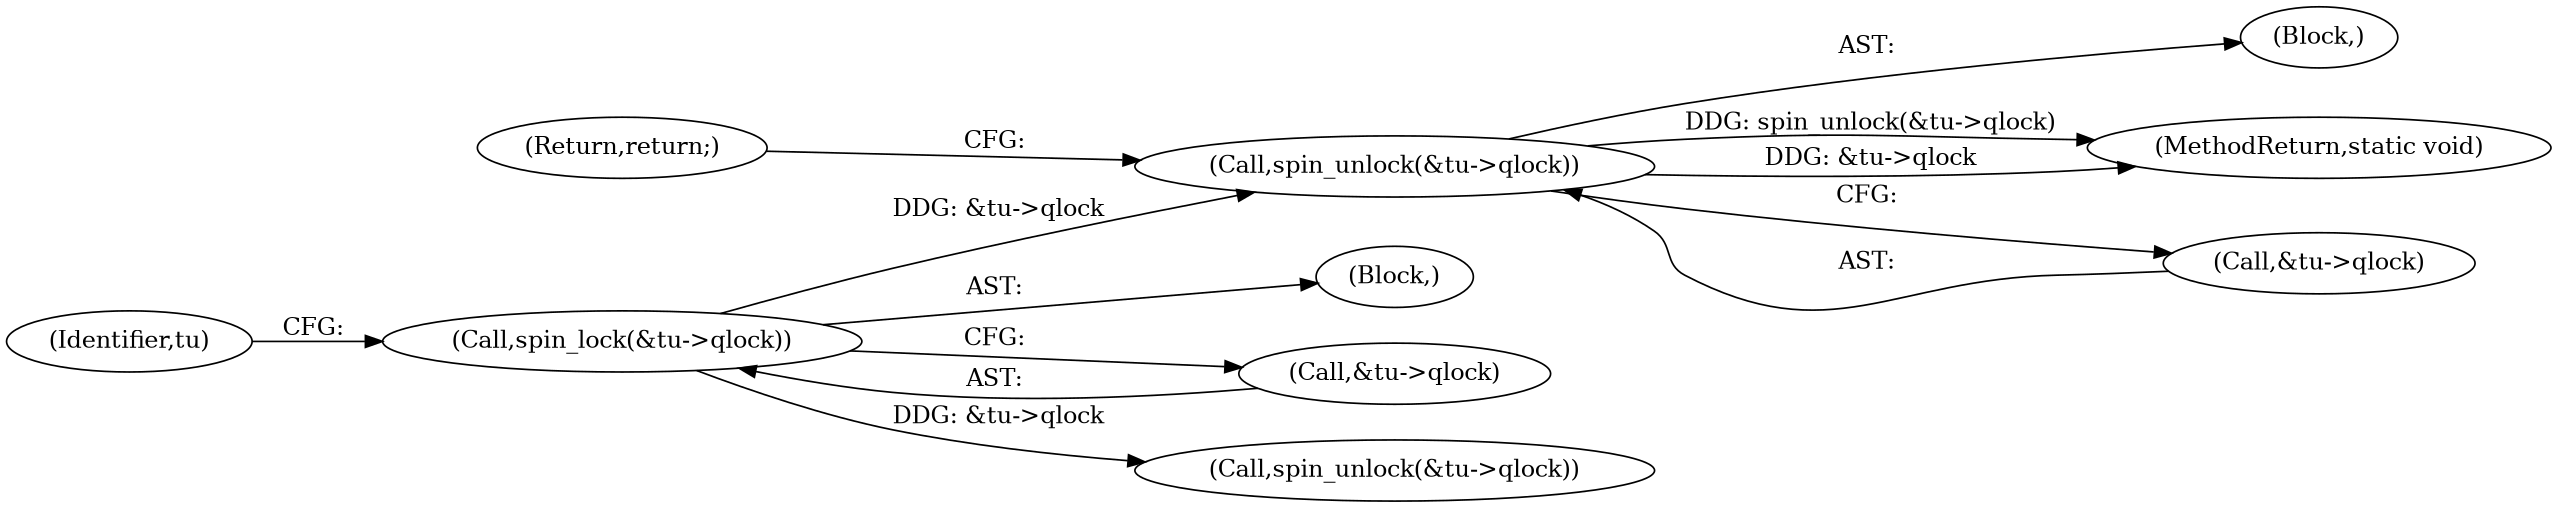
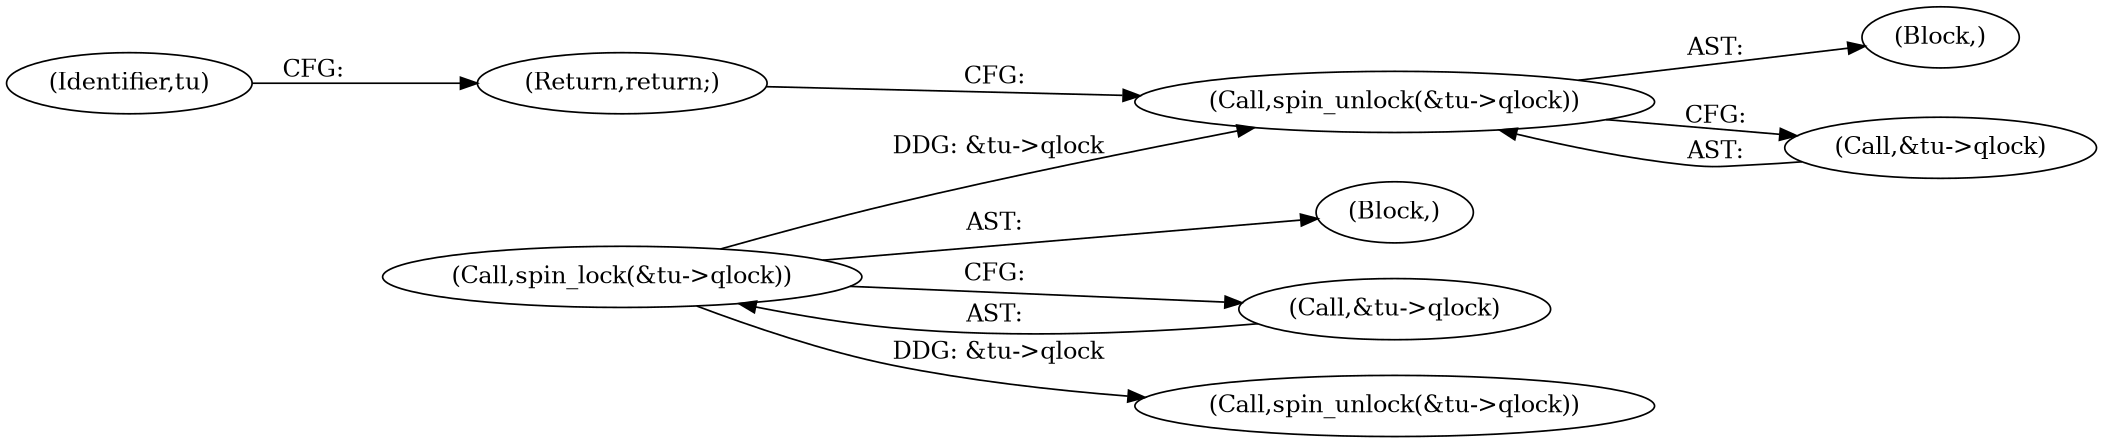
(2319, 148) -> none
(308, 341) -> (356, 83)
